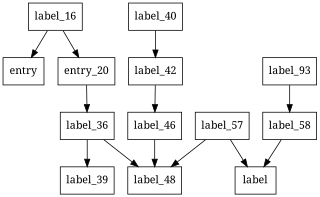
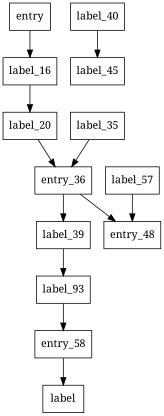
(41, 41) -> (30, 40)
(86, 71) -> (30, 126)
(155, 71) -> (97, 71)
(87, 126) -> (63, 180)
none -> (97, 126)
(155, 126) -> none
(290, 126) -> (63, 344)
(237, 150) -> none
(155, 180) -> (132, 235)
none -> (63, 259)
